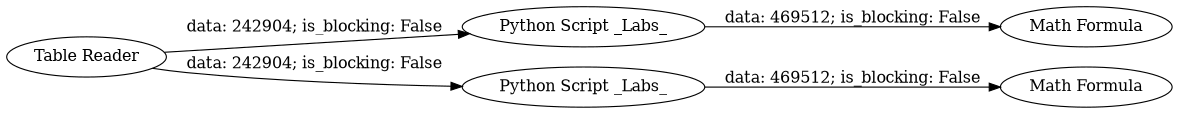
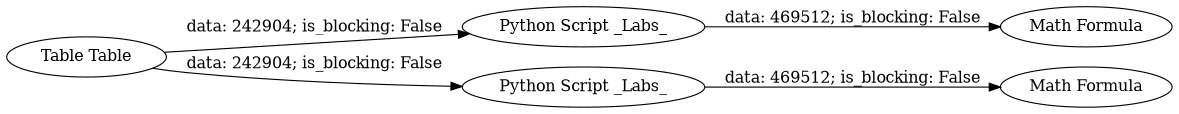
(87, 57) -> (87, 57)
